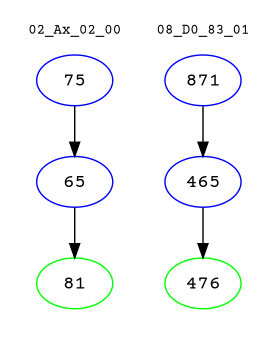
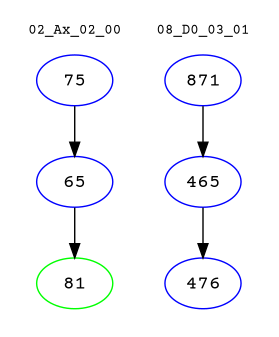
(204, 30) -> (204, 30)
(203, 283) -> (203, 283)
